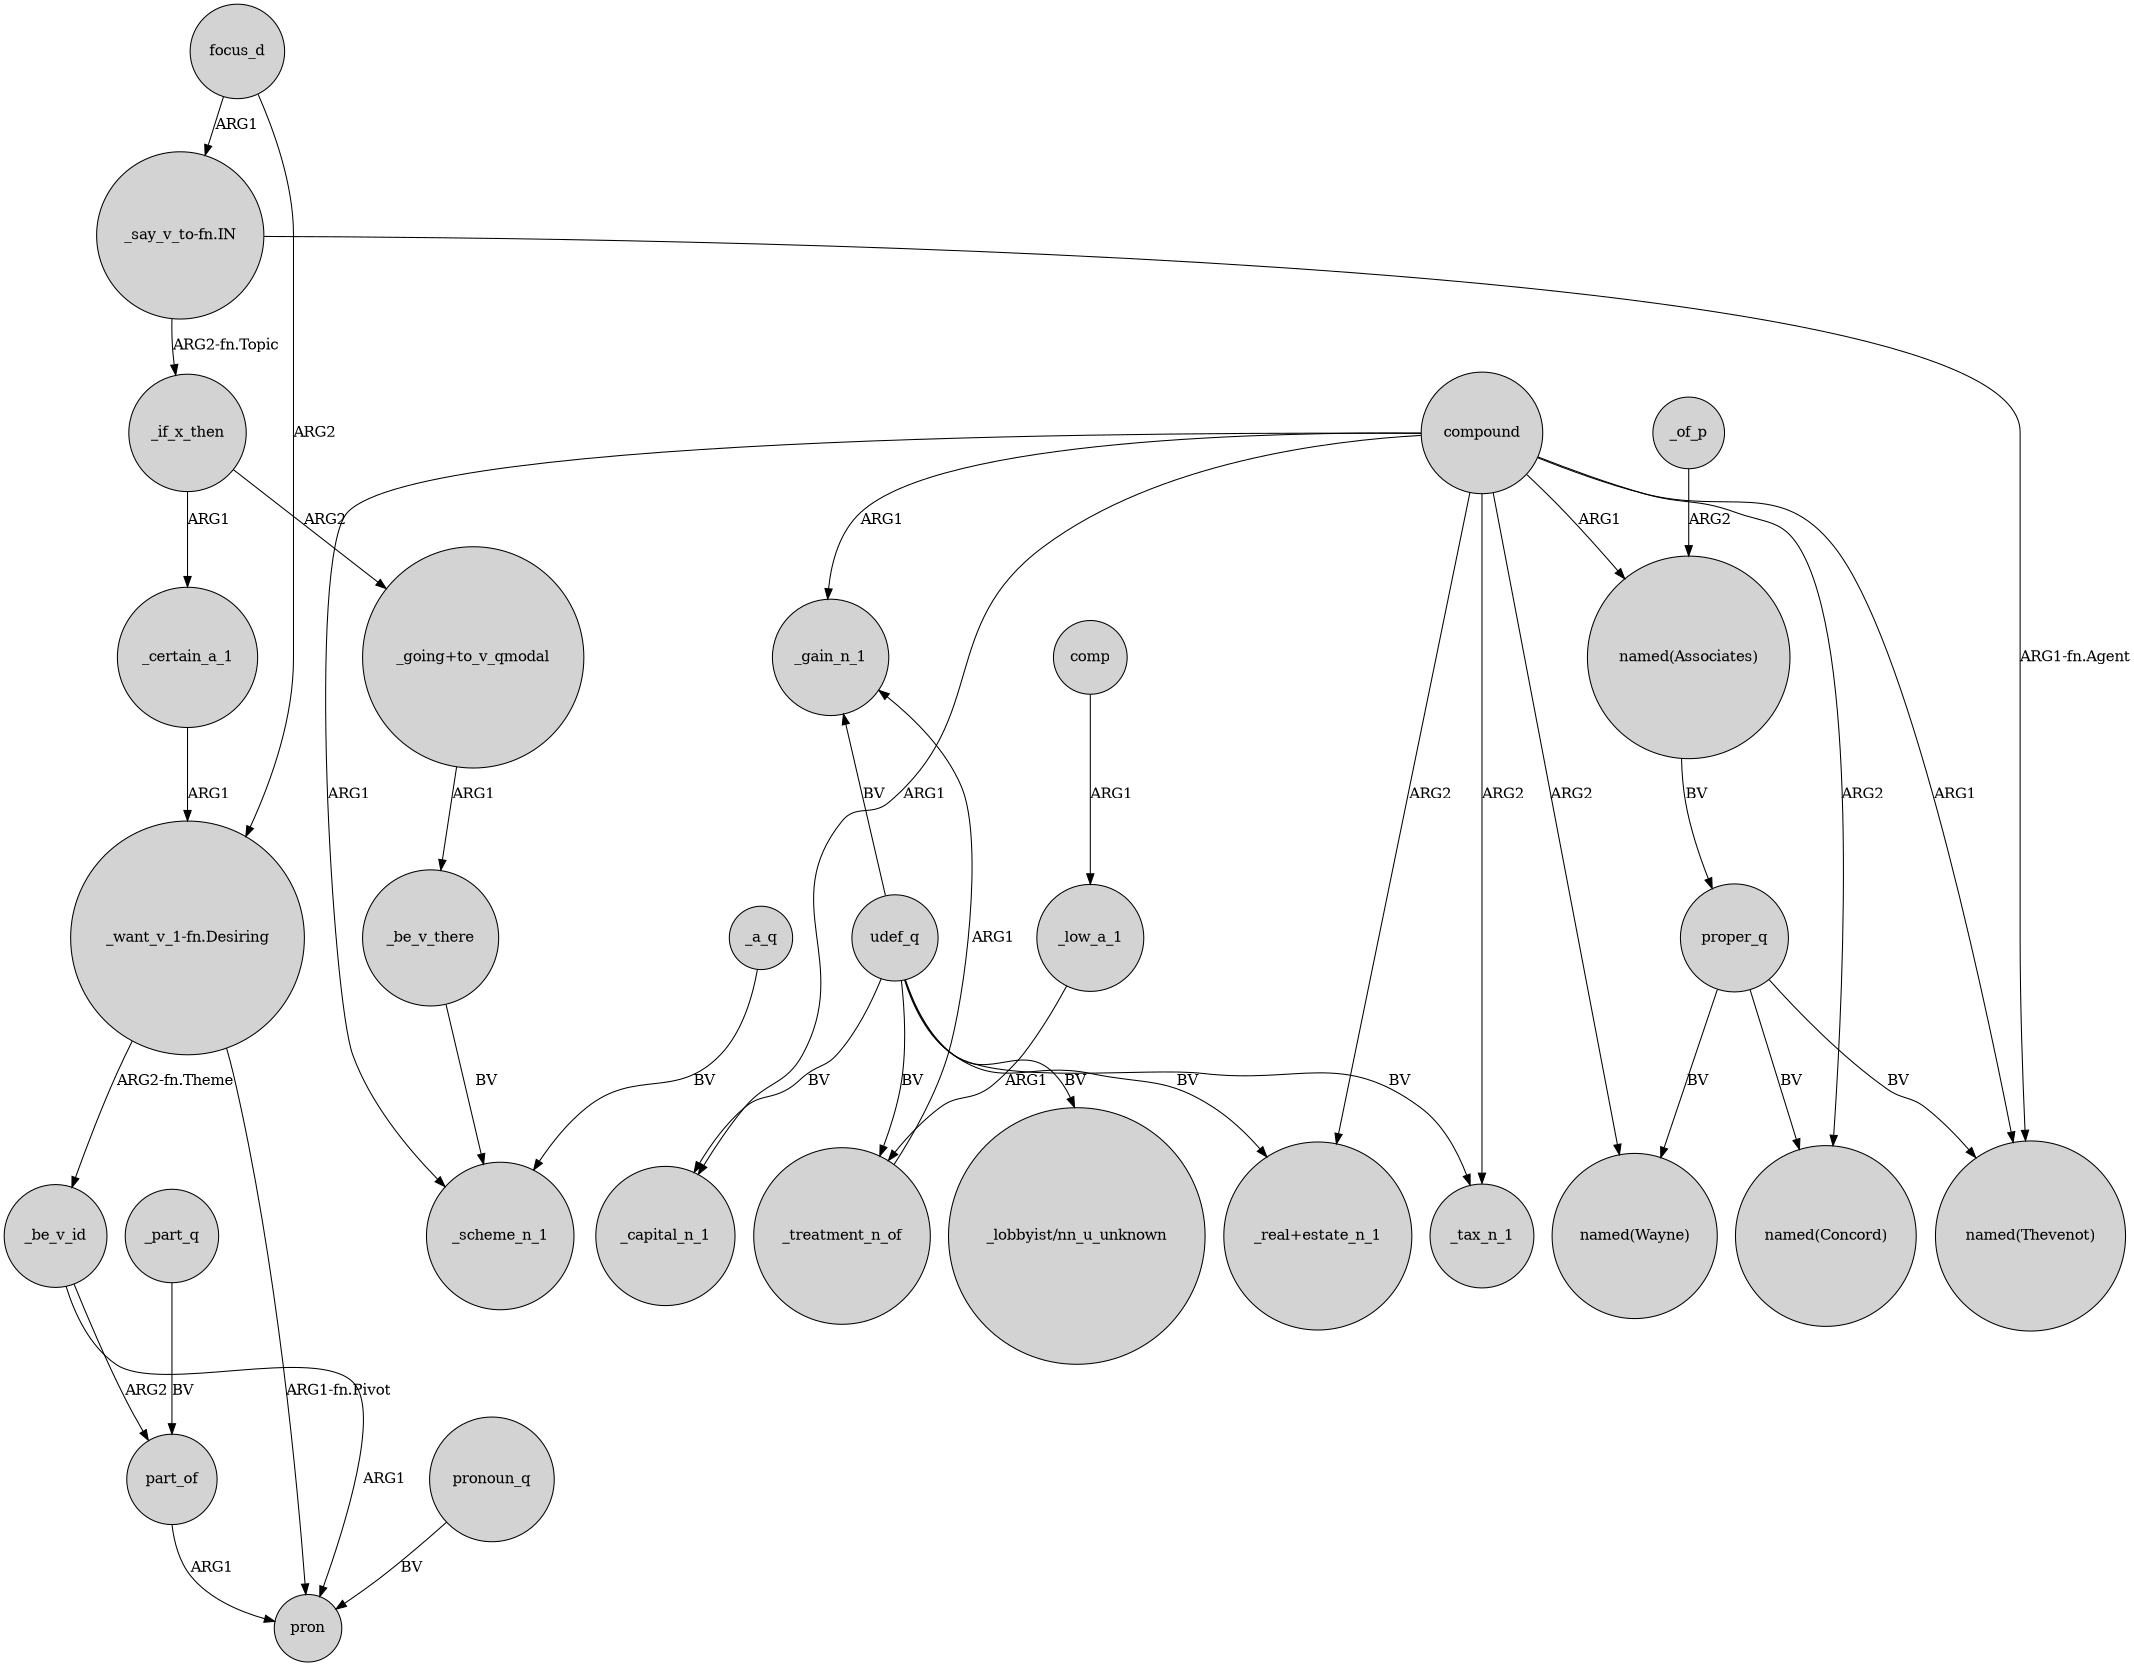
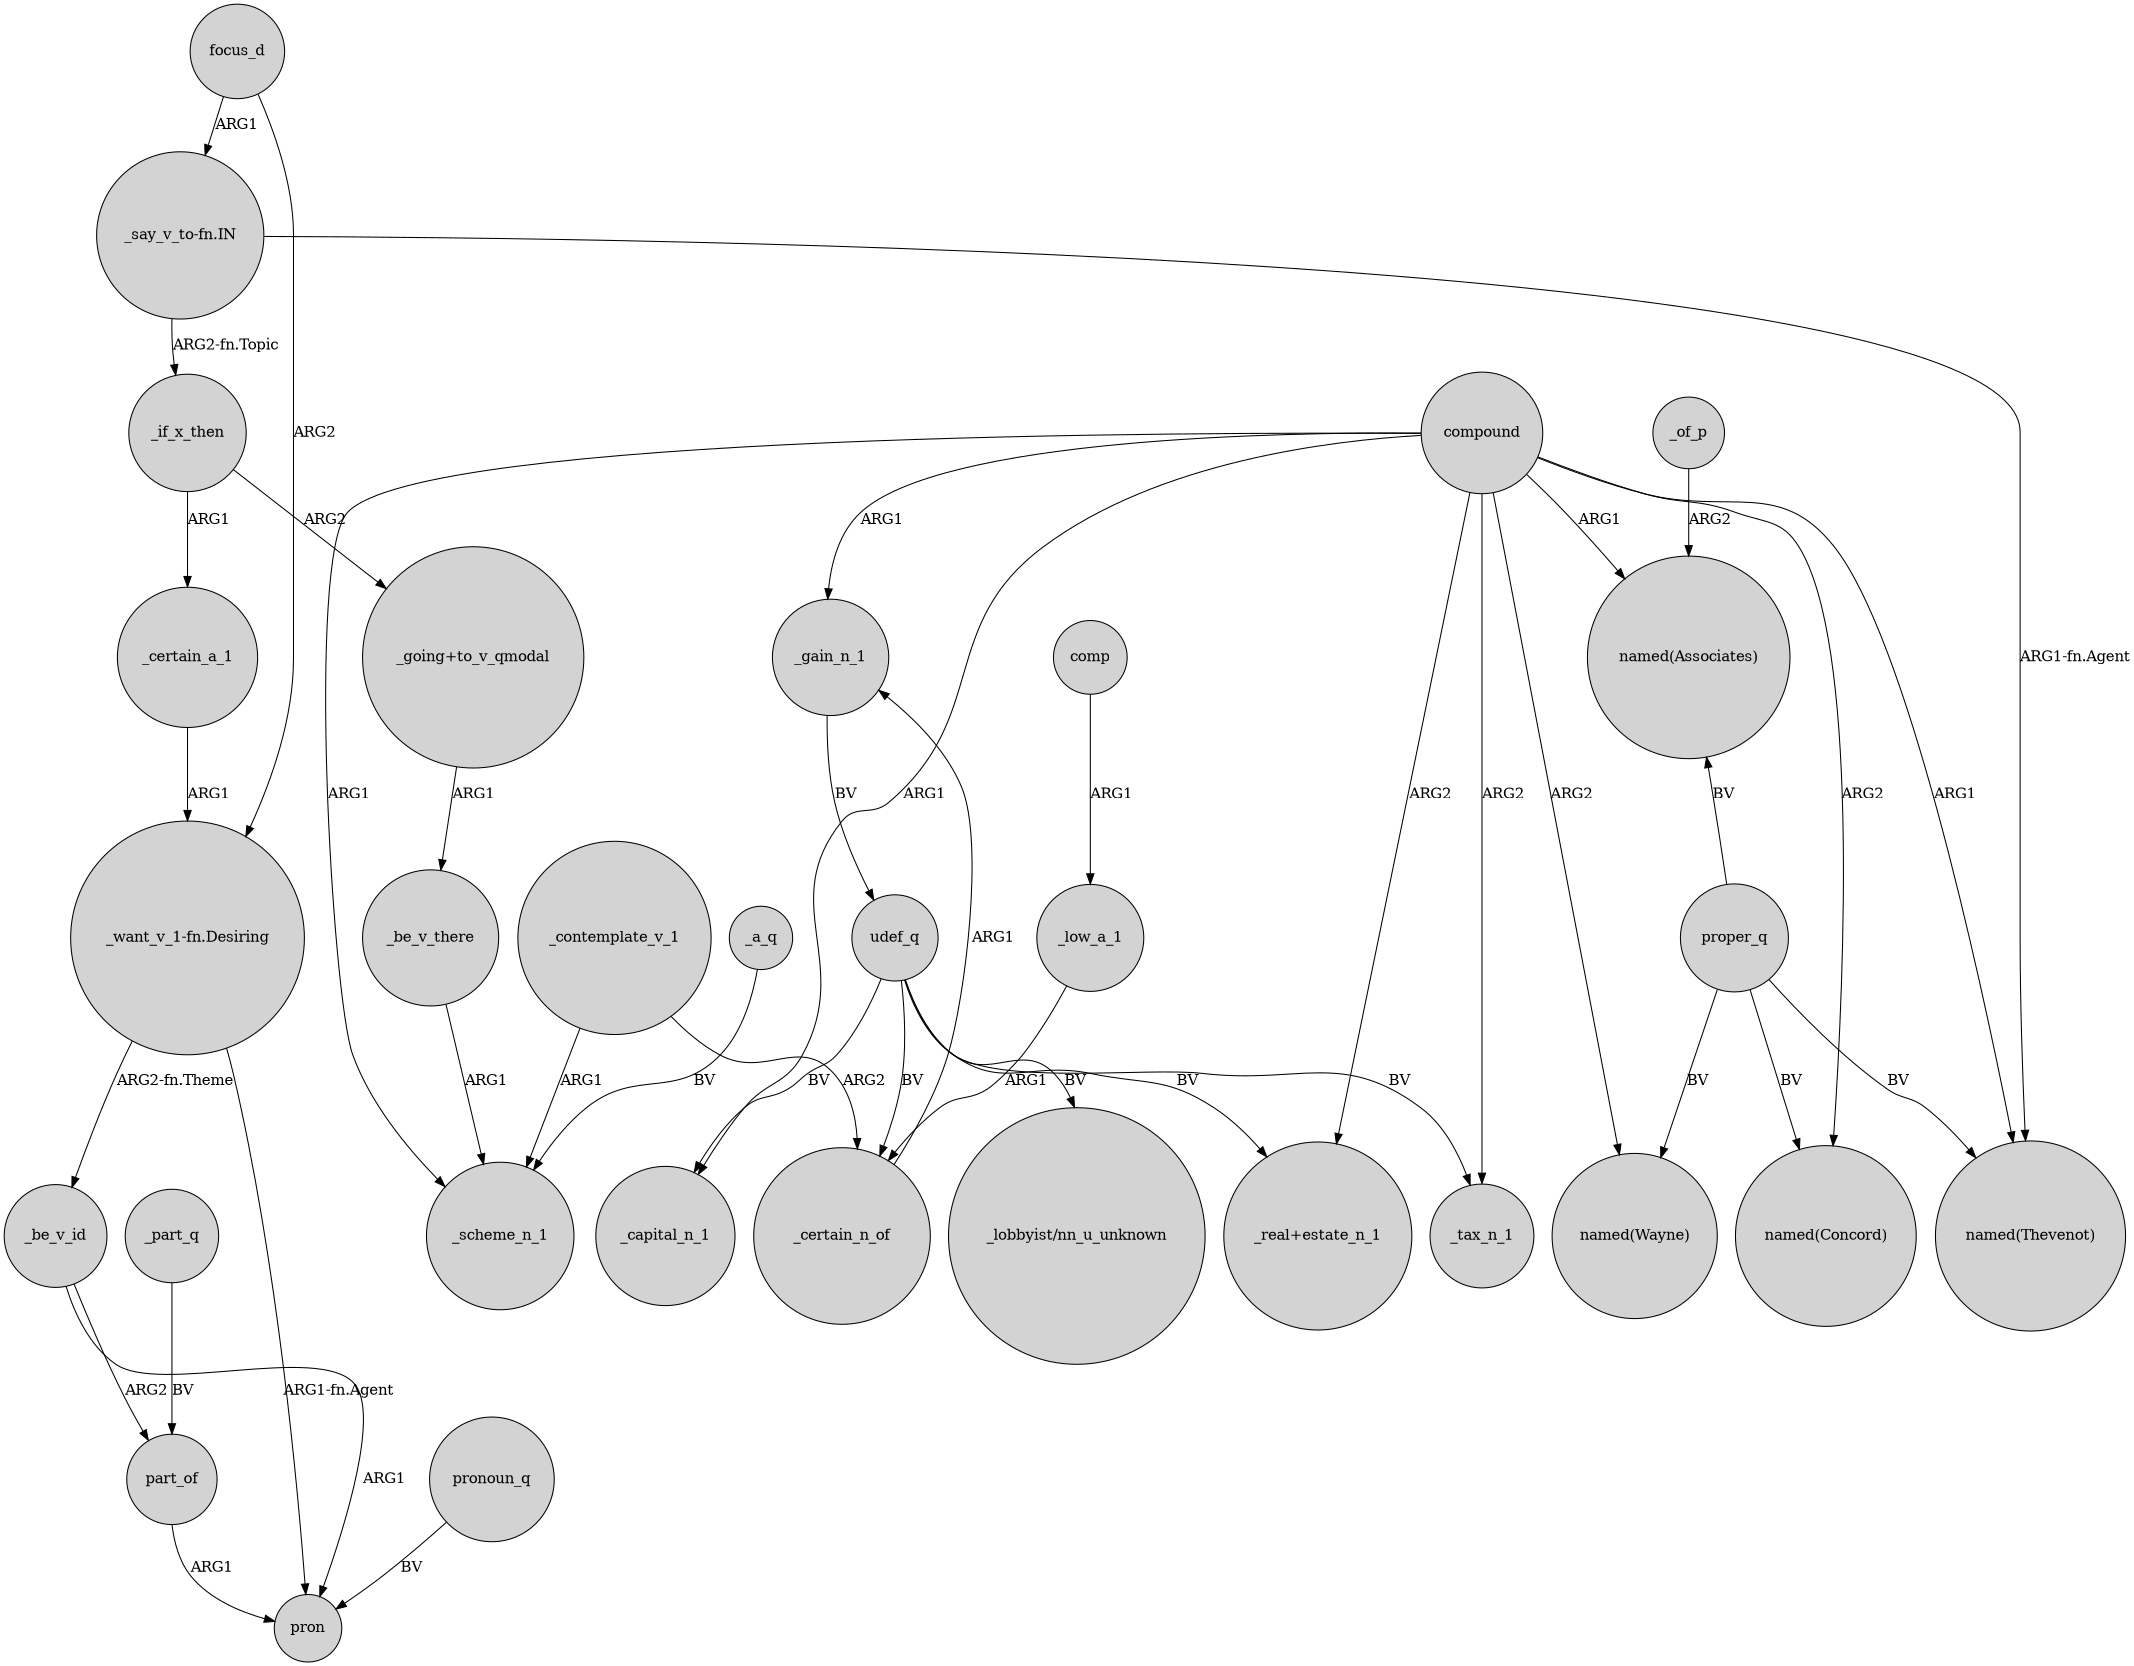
(868, 818) -> (836, 806)
(1689, 820) -> (1718, 826)
none -> (615, 938)
(486, 1081) -> (486, 1081)
(842, 1236) -> (842, 1236)
(339, 1391) -> (339, 1391)
